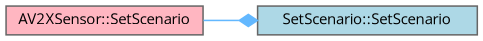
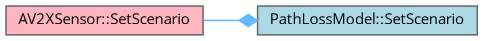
(367, 20) -> (367, 20)
